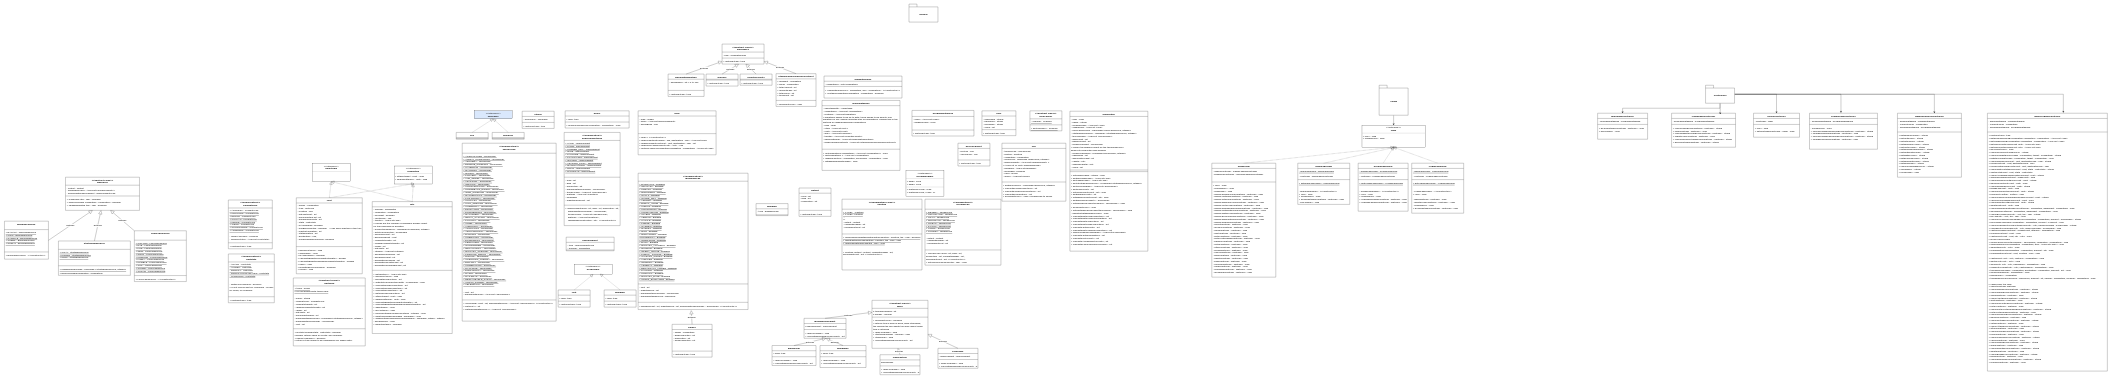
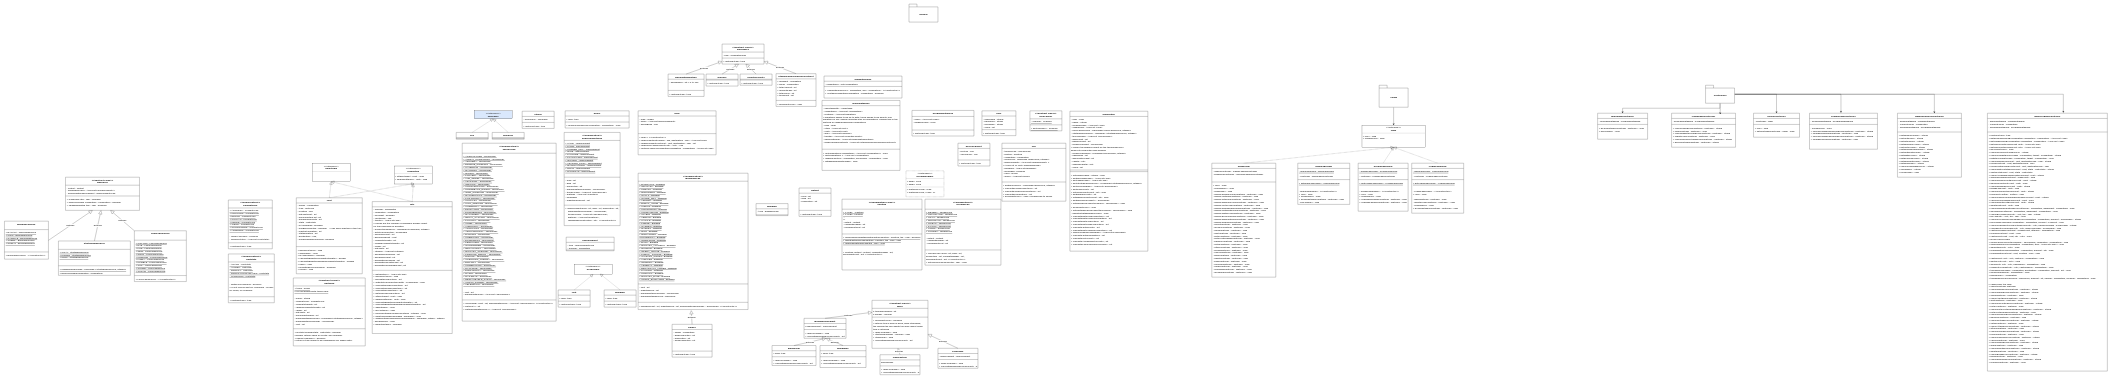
(1394, 100) -> (1394, 96)
(1393, 148) -> none
(925, 184) -> (925, 184)
